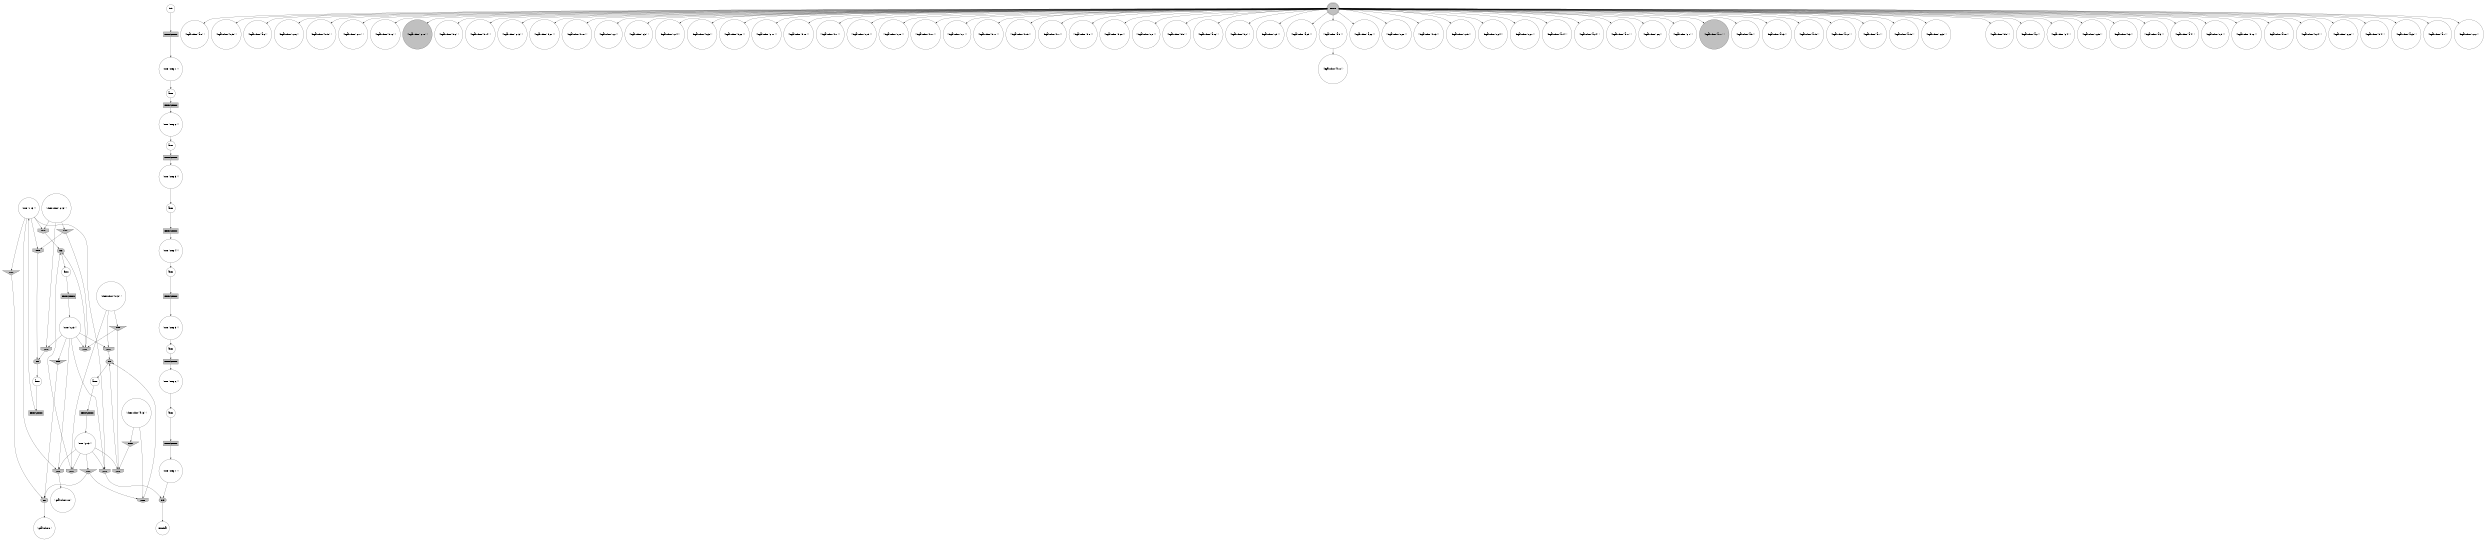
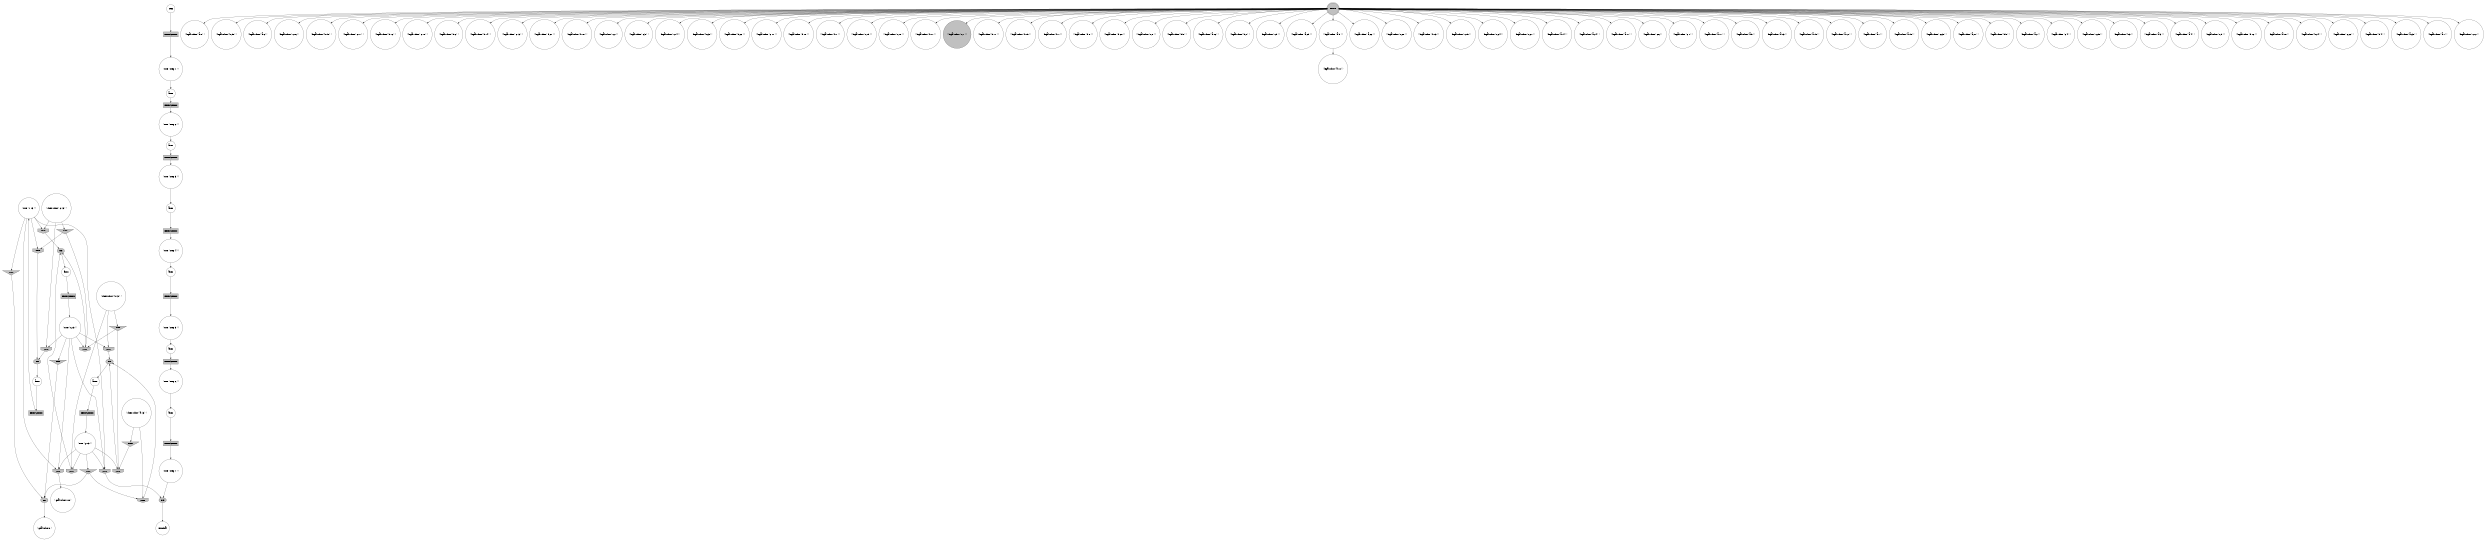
(171, 9) -> (171, 9)
(417, 34) -> (417, 34)
(957, 34) -> (957, 34)
(1714, 34) -> (1714, 34)
none -> (1968, 34)
